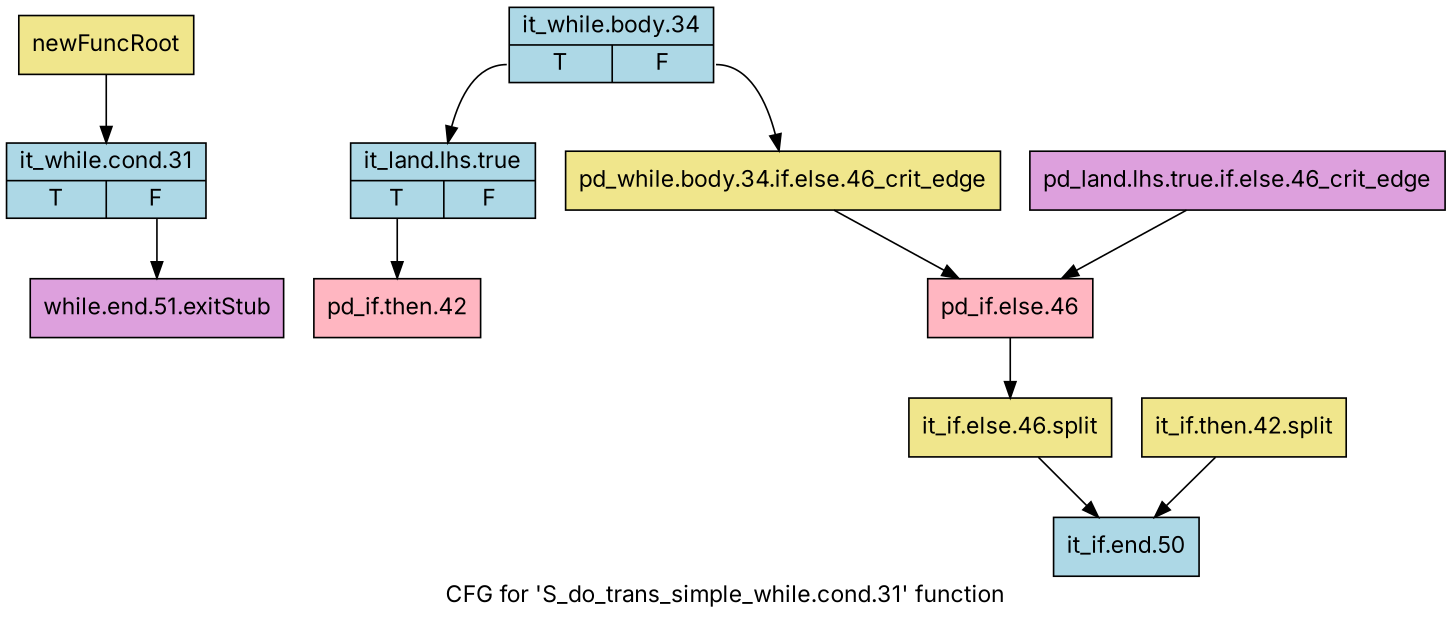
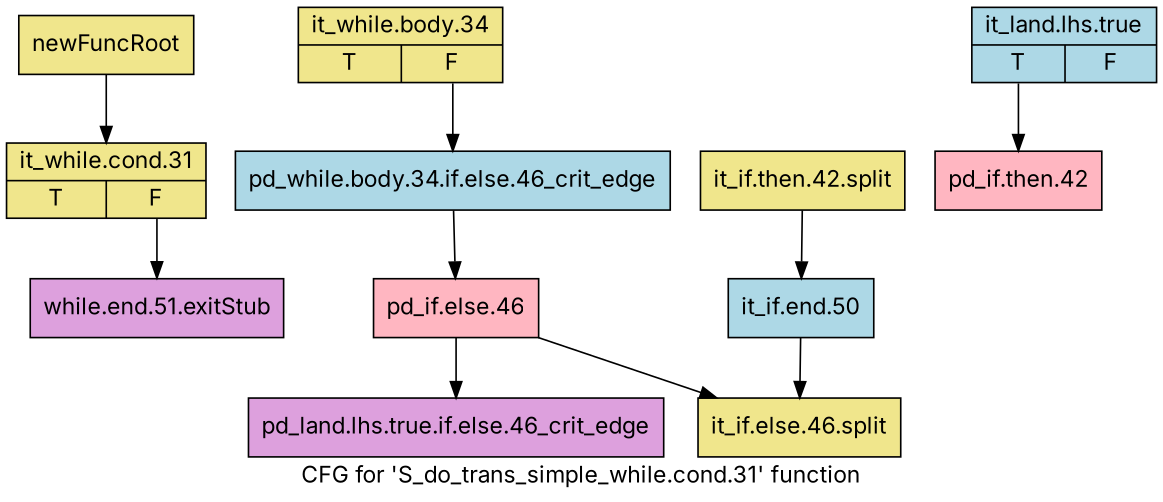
(611, 45) -> (401, 45)
(470, 86) -> none
(106, 181) -> (106, 181)
(783, 181) -> (453, 181)
(1131, 240) -> (456, 360)
(1063, 481) -> (800, 360)
